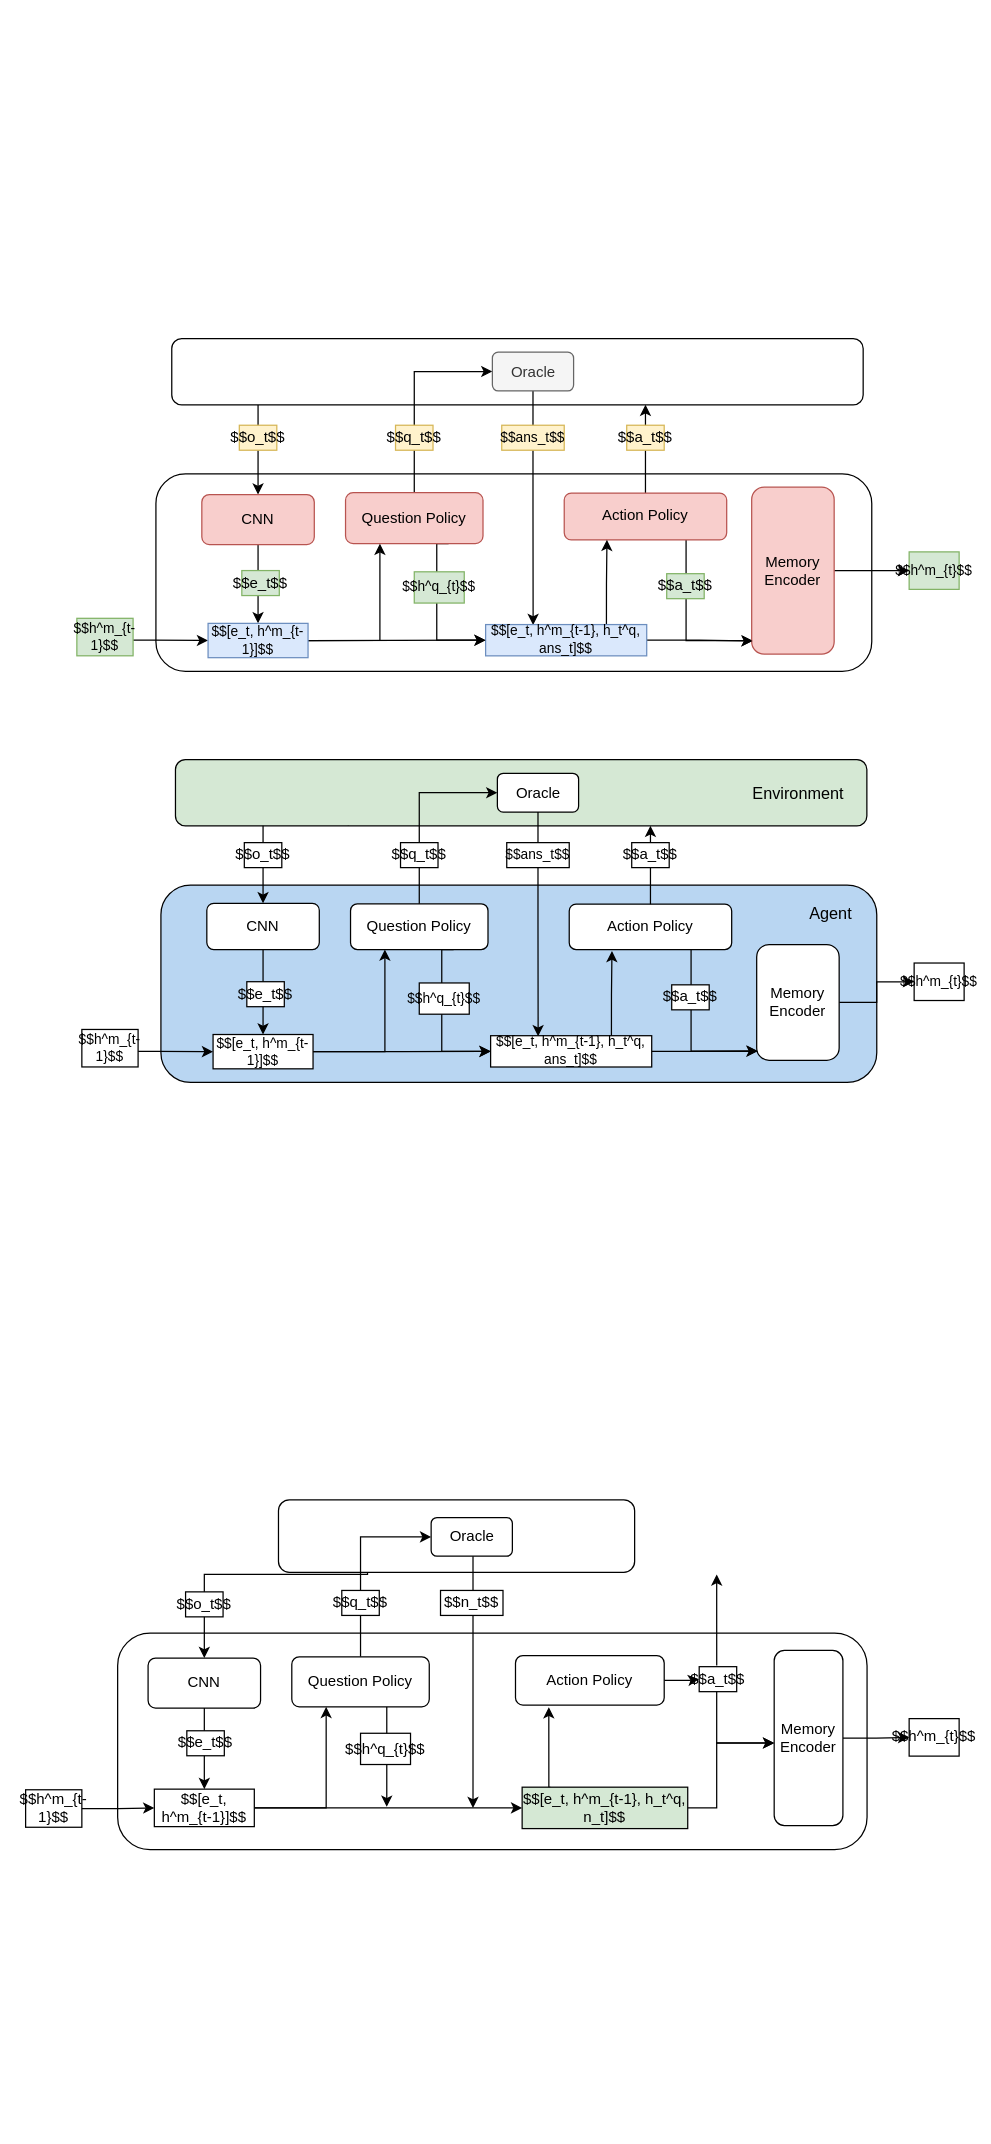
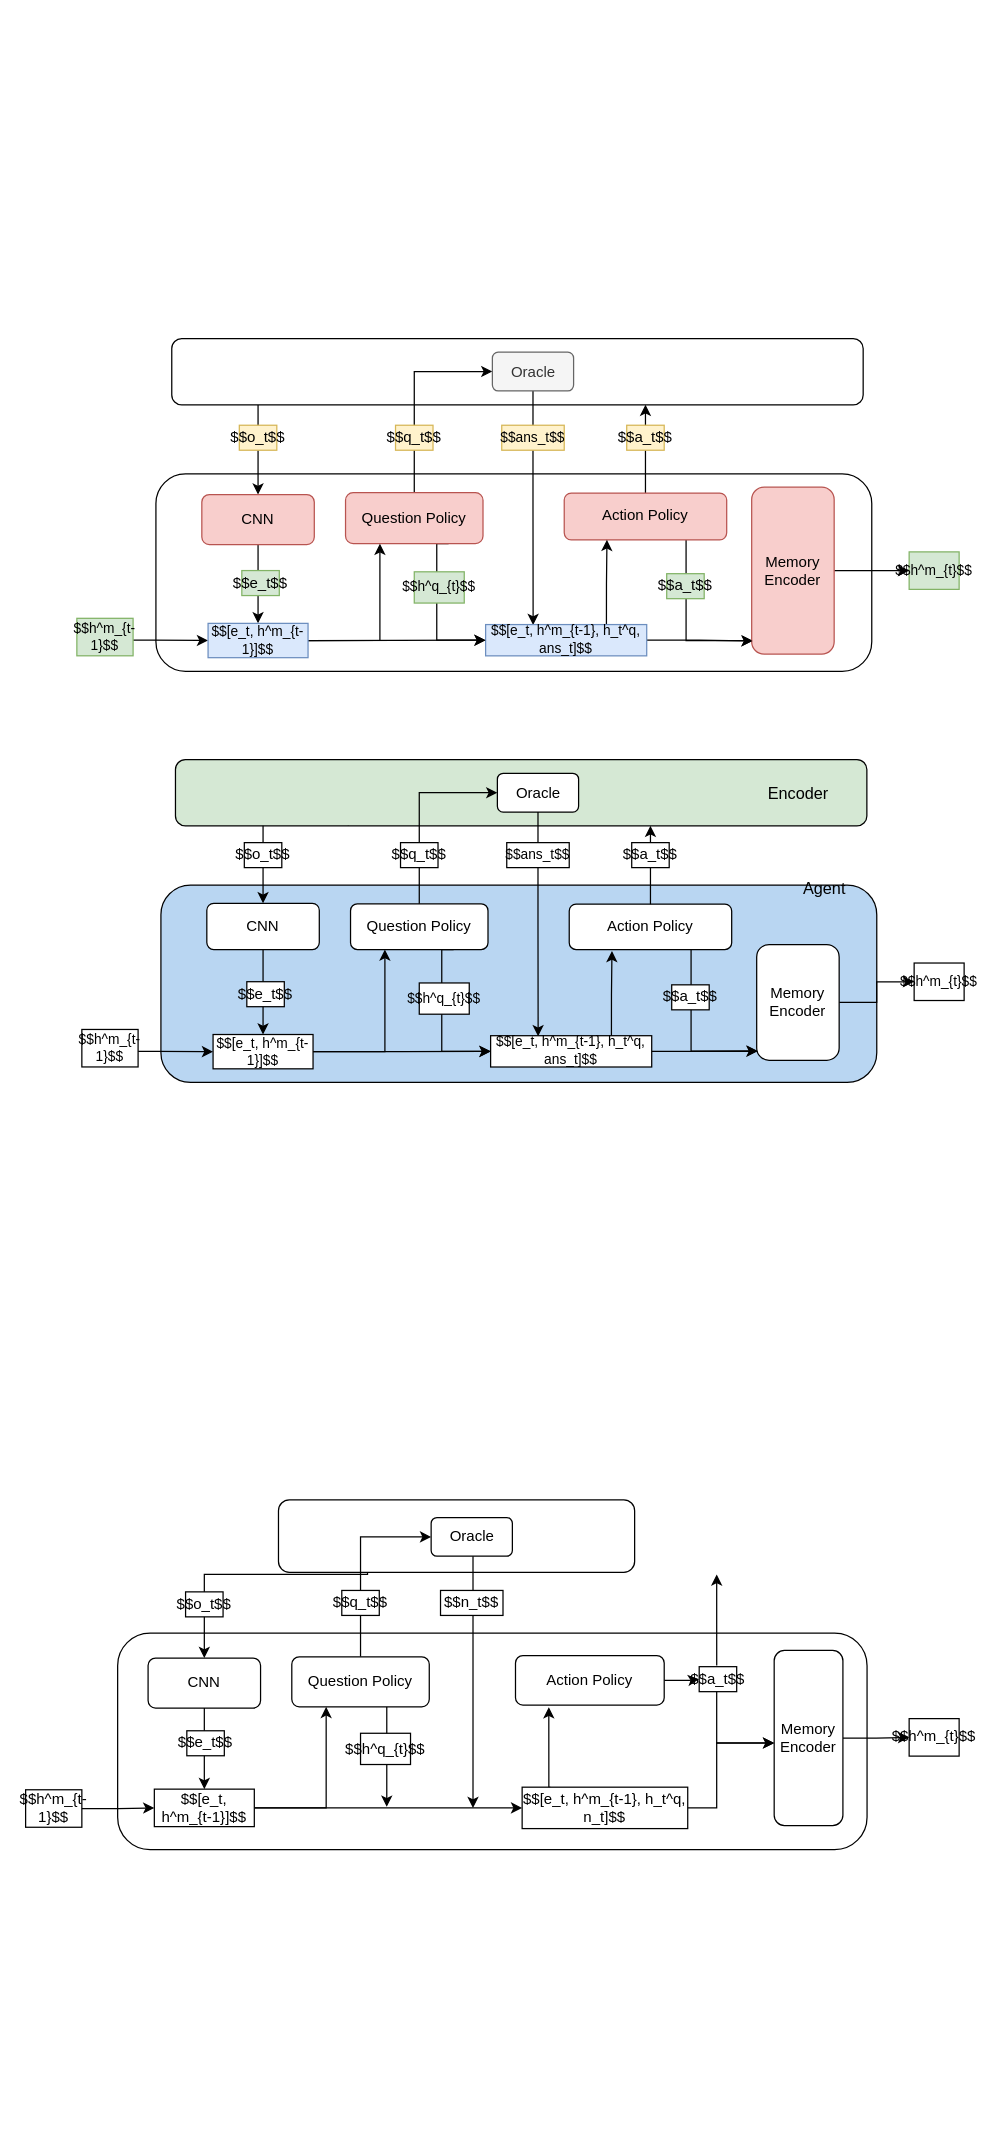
(799, 793) -> (799, 793)
(831, 913) -> (824, 888)
(605, 1808) -> (605, 1808)
